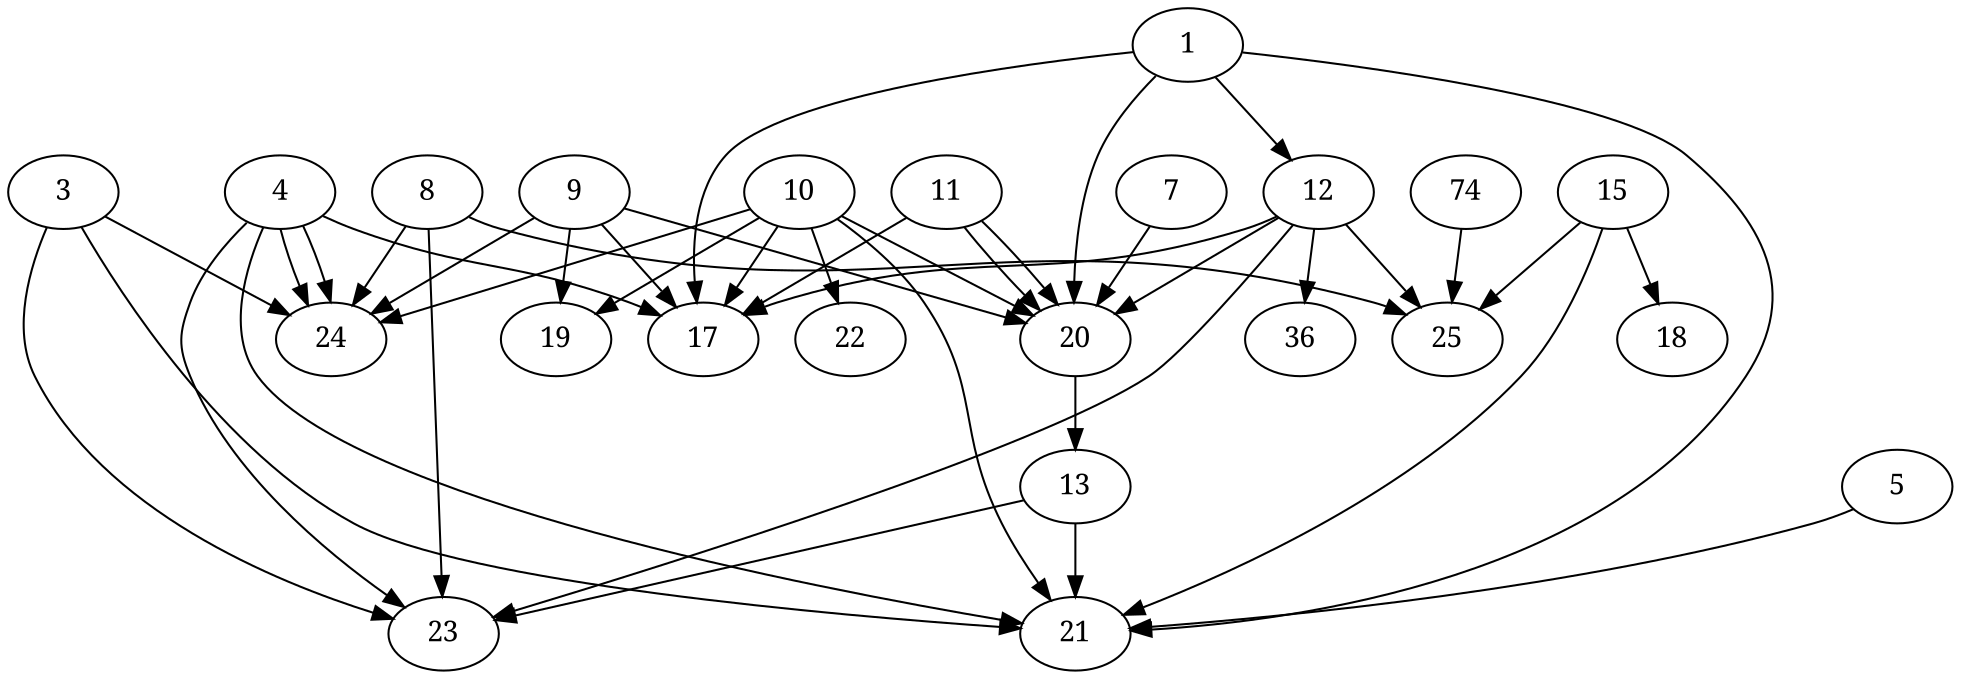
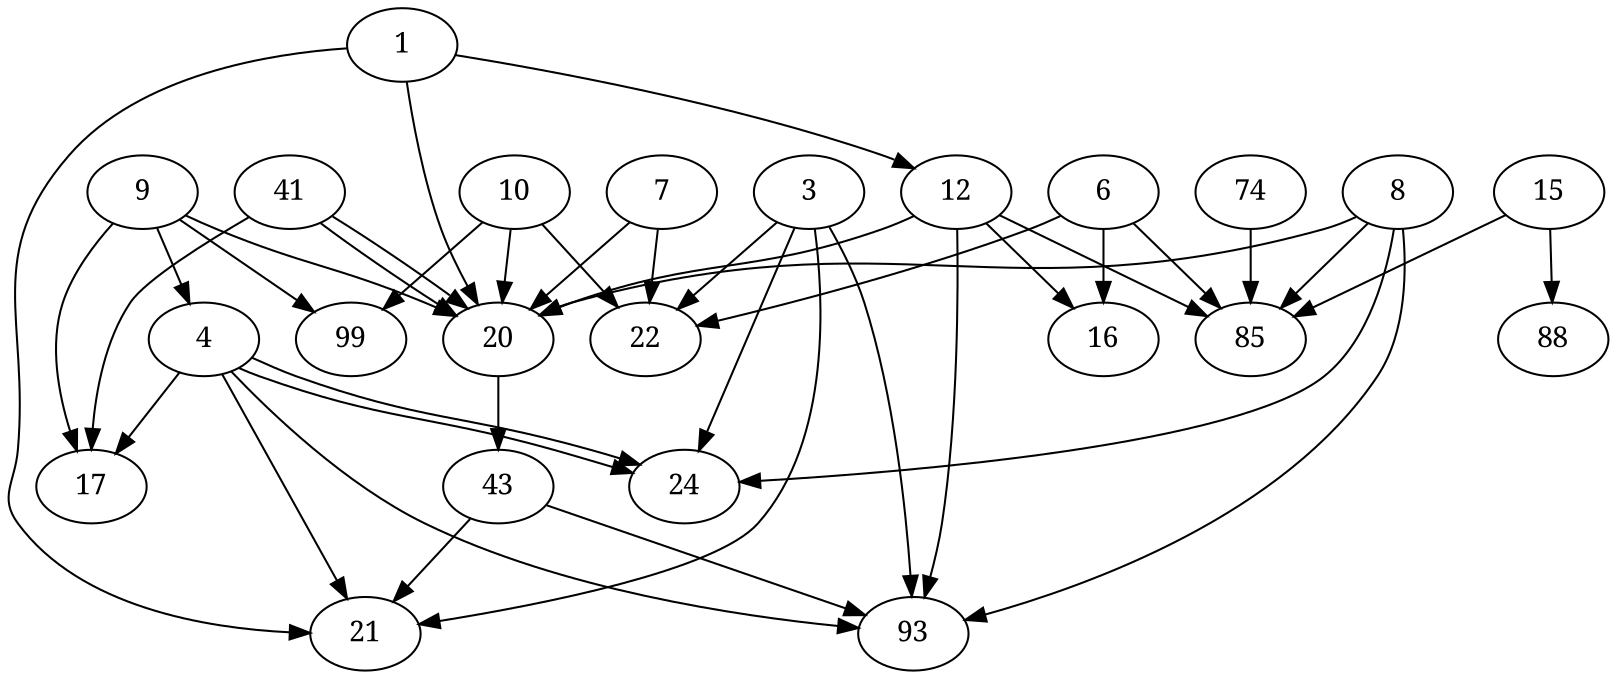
(858, 97) -> none
(947, 192) -> (290, 192)
none -> (1103, 192)
(480, 250) -> (168, 254)
none -> (746, 250)
(1151, 252) -> none
none -> (655, 256)
(757, 257) -> none
(584, 260) -> none
none -> (979, 267)
(556, 339) -> (351, 339)
(1300, 339) -> (1103, 339)
(1447, 339) -> (1251, 339)
(1672, 339) -> (1553, 339)
(962, 386) -> none
(1415, 465) -> none
(1075, 487) -> (498, 487)
(1897, 487) -> none
(444, 634) -> (913, 634)
